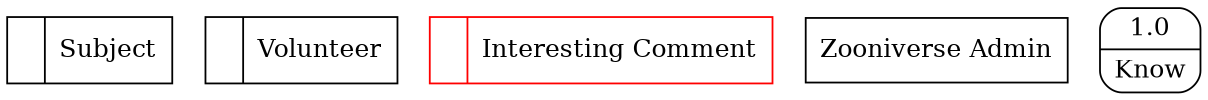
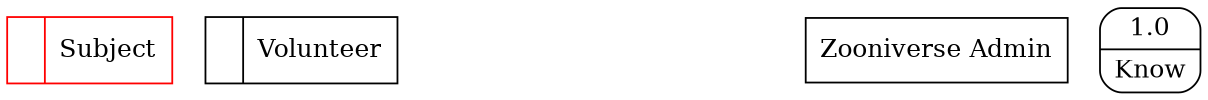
(90, 50) -> (90, 50)
(601, 50) -> none
